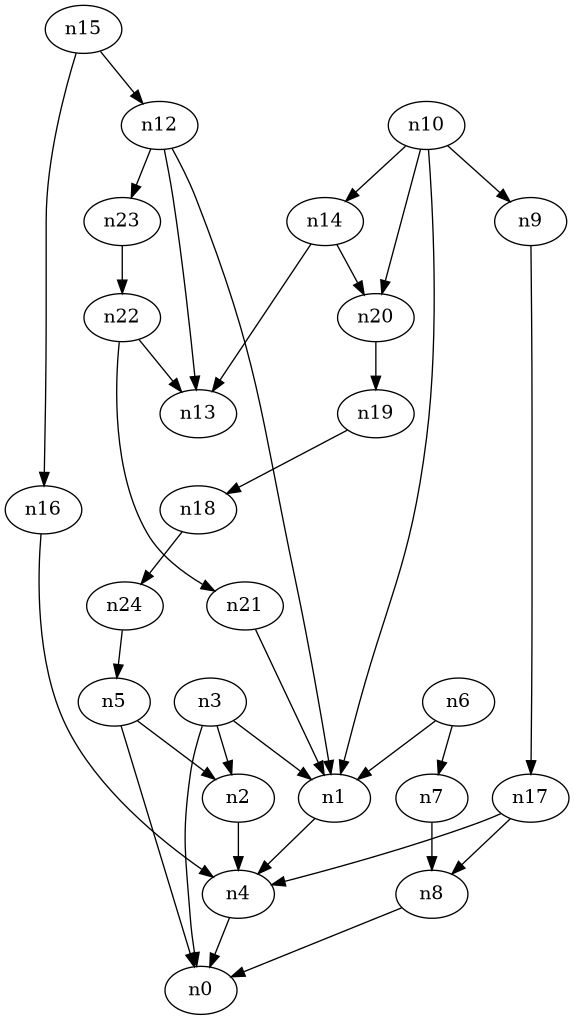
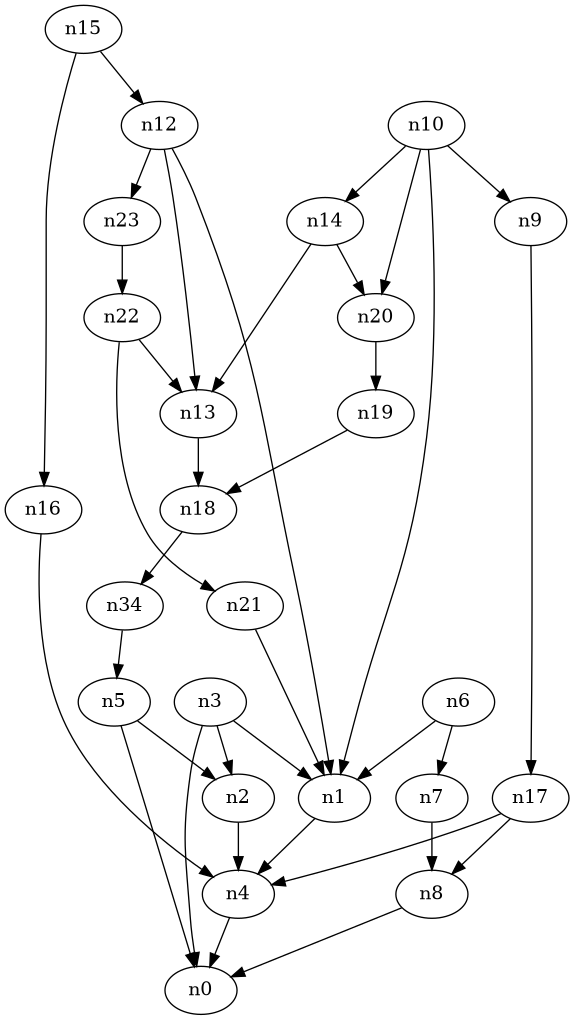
none -> (198, 455)
(125, 606) -> (125, 606)
